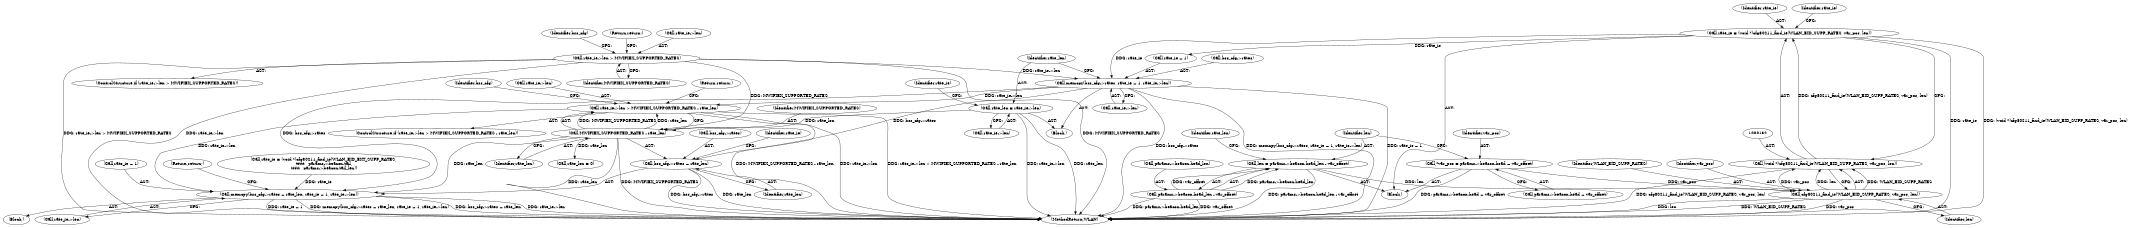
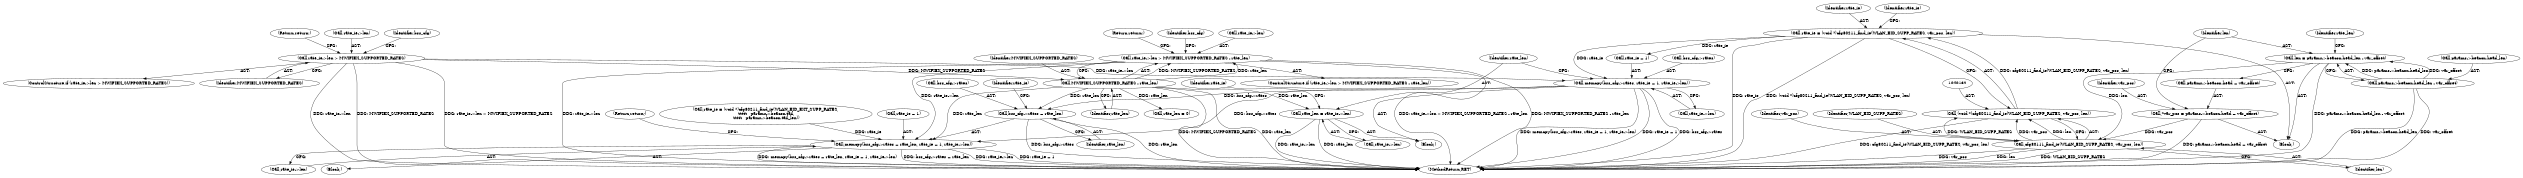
(890, 102) -> none
(818, 117) -> (1229, 89)
(1758, 133) -> (1958, 83)
(651, 146) -> (1085, 96)
(1218, 182) -> (2332, 71)
(1510, 182) -> (2278, 71)
(1855, 195) -> (2079, 145)
(1075, 220) -> (1450, 170)
